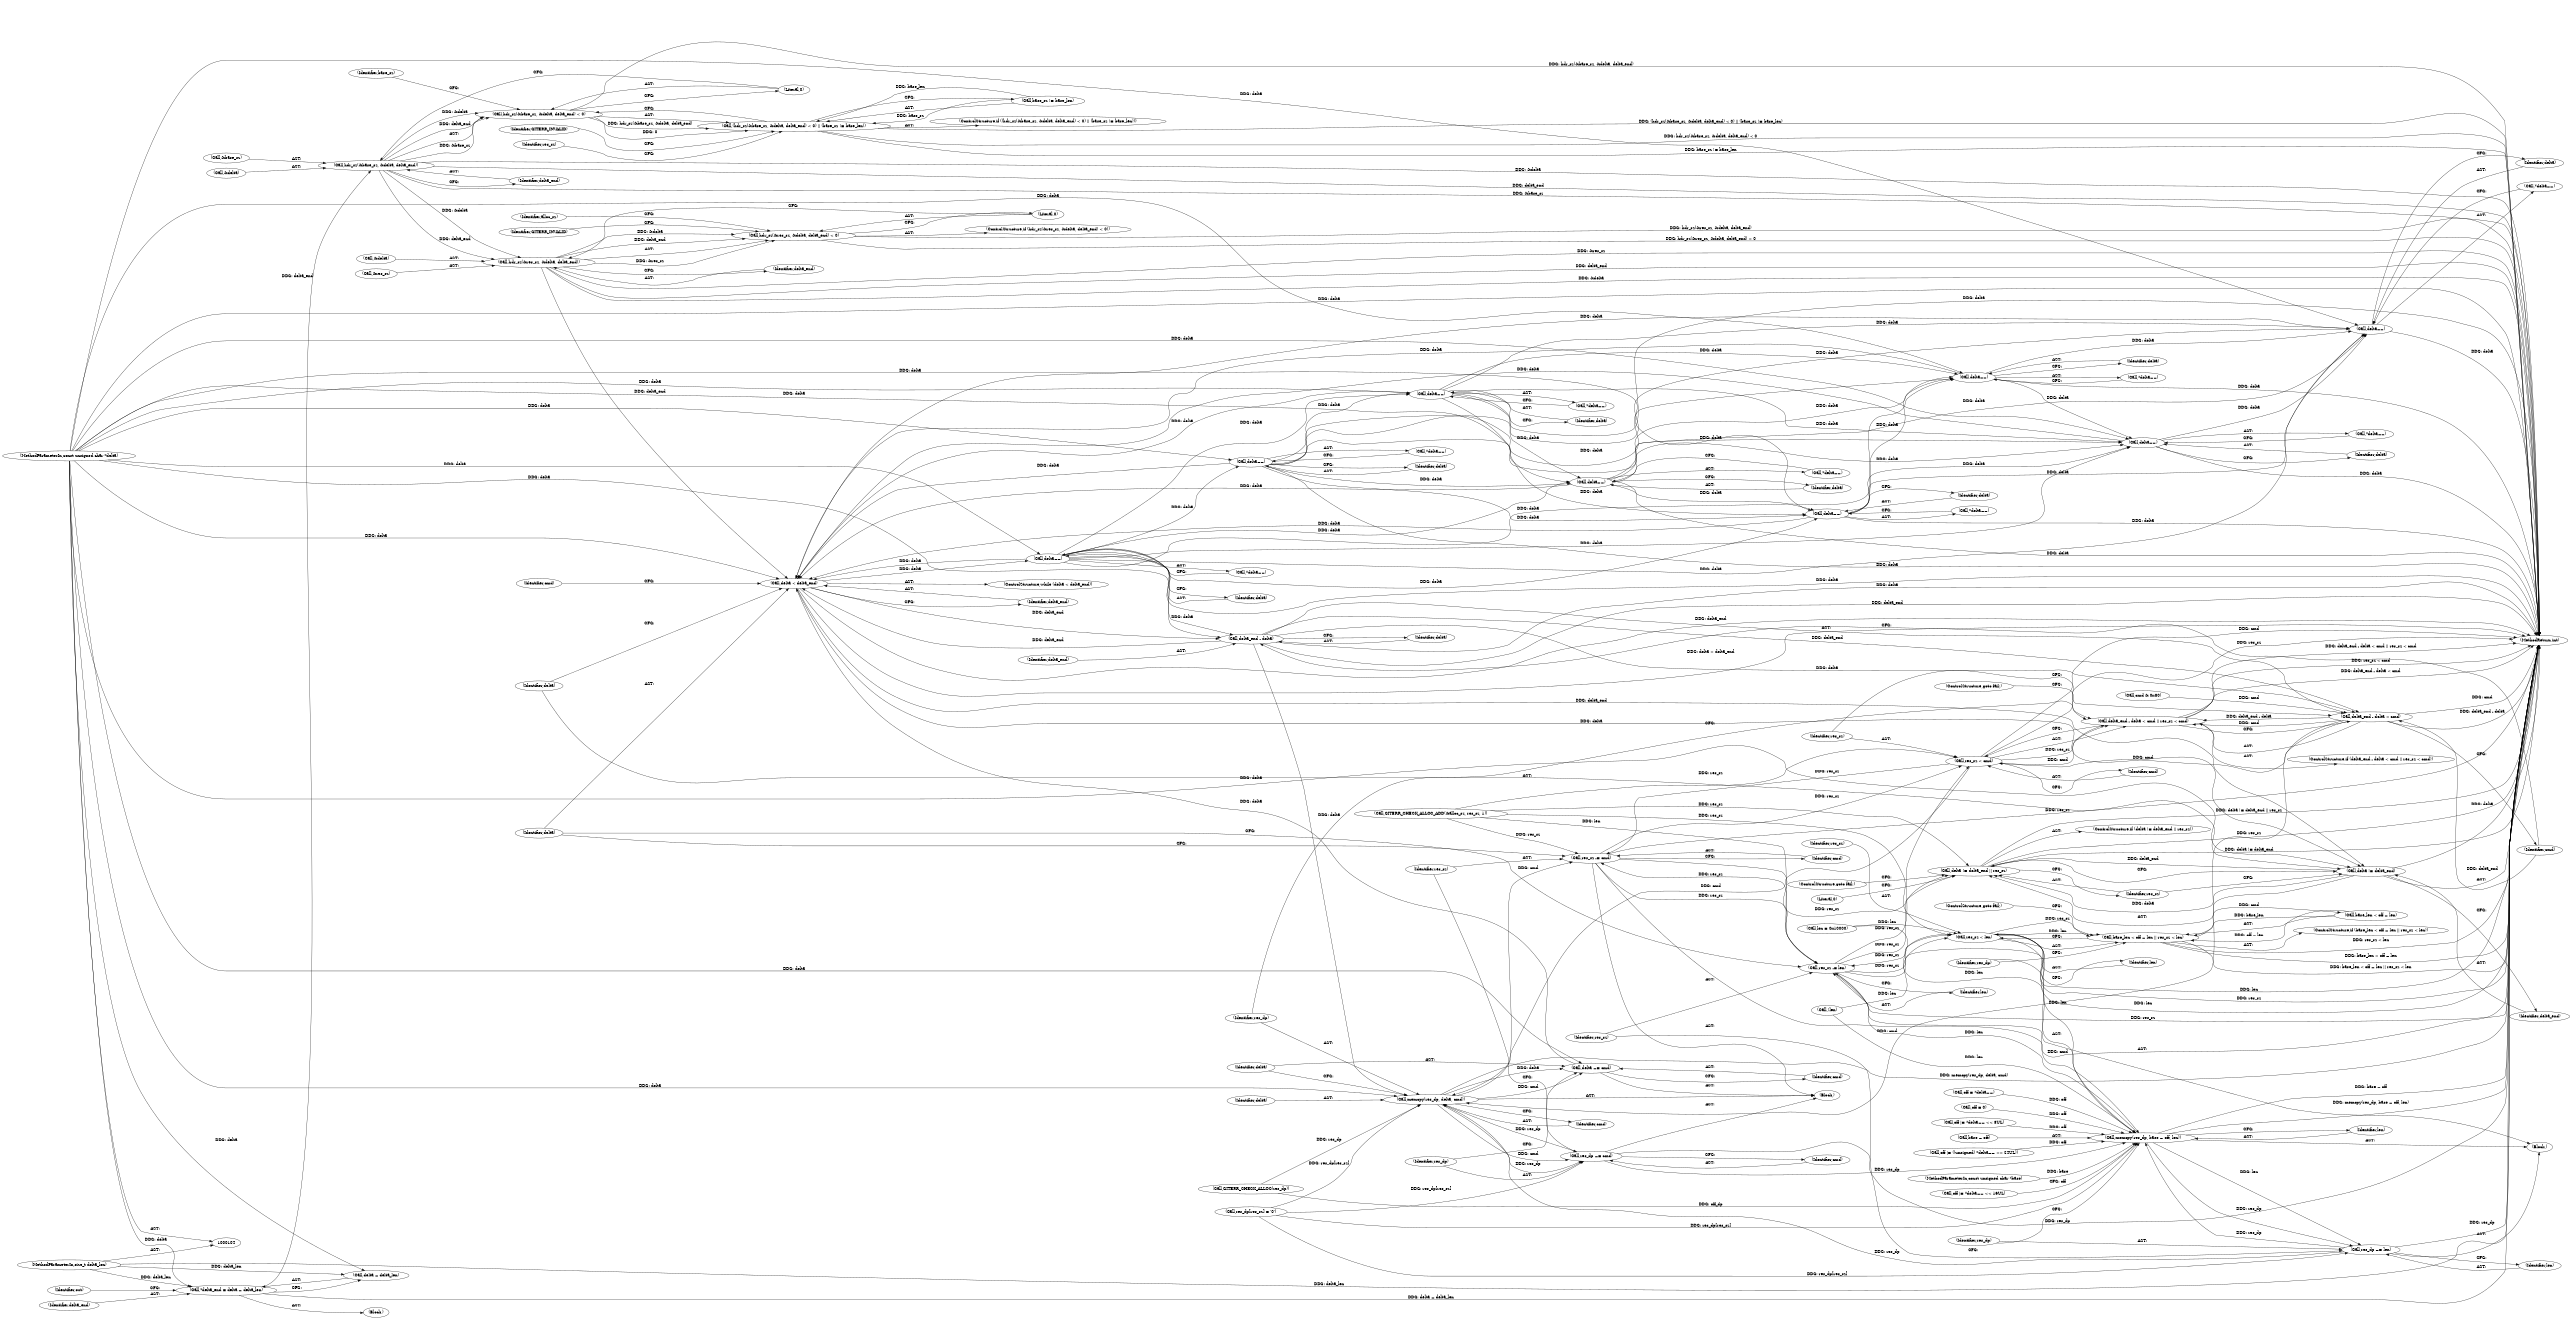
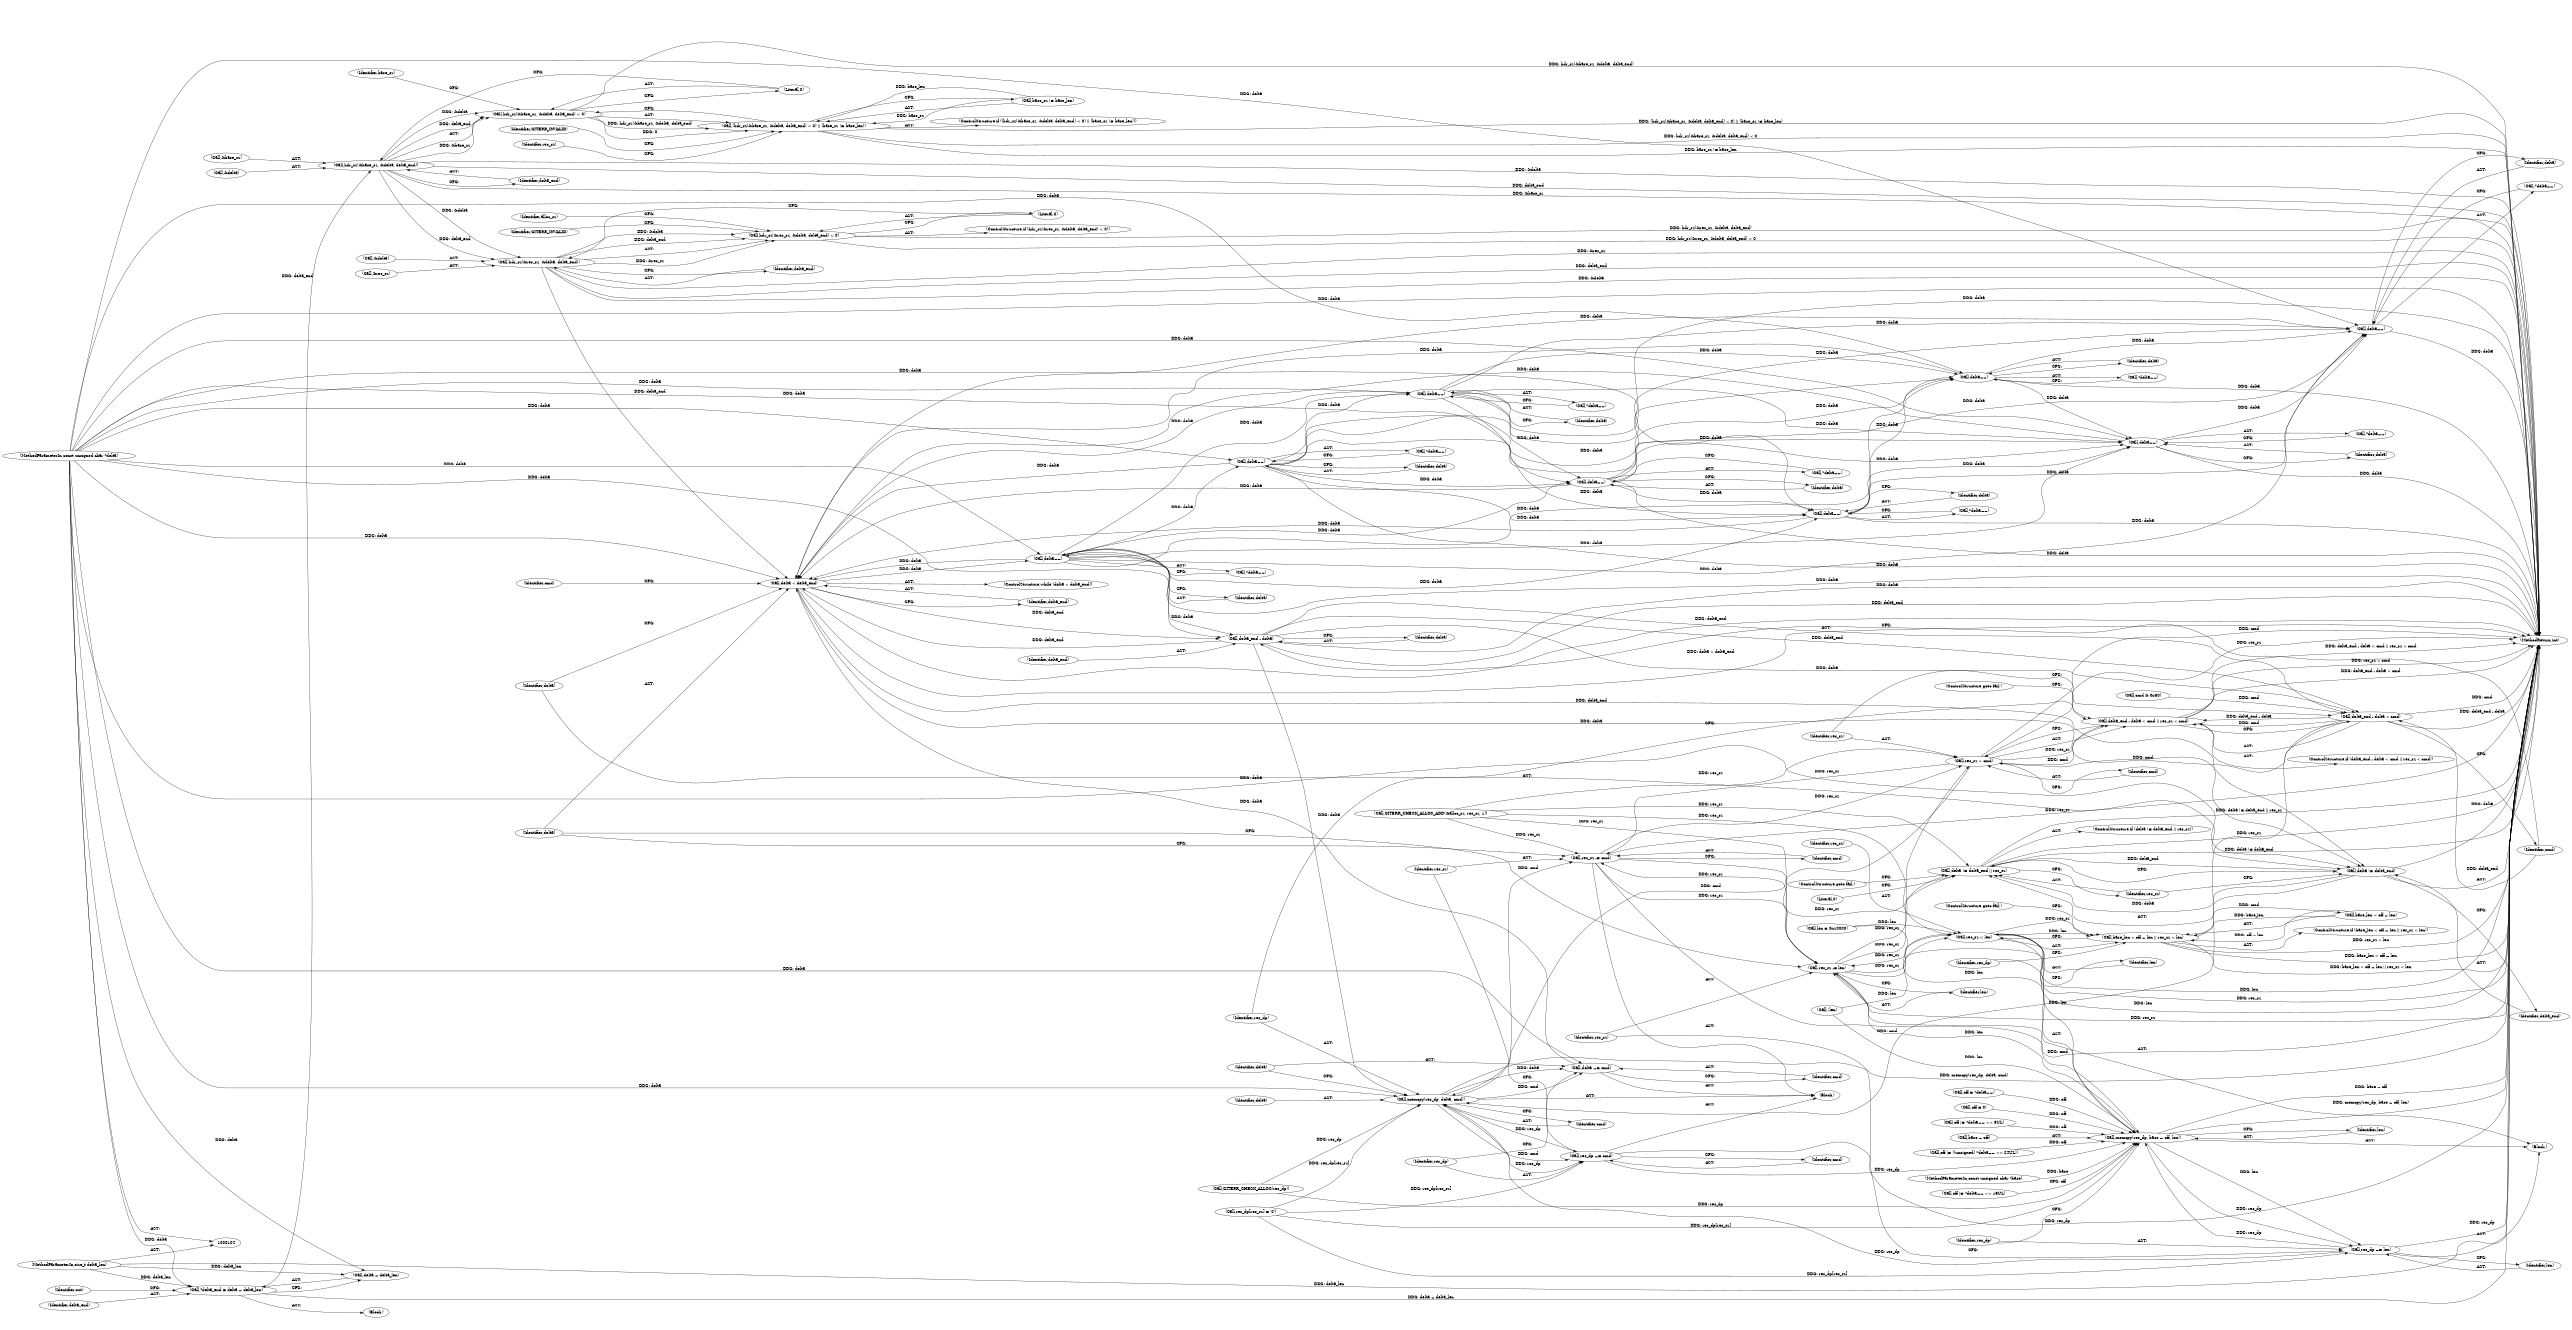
(1591, 821) -> (1591, 821)
(1711, 1204) -> (1711, 1204)
